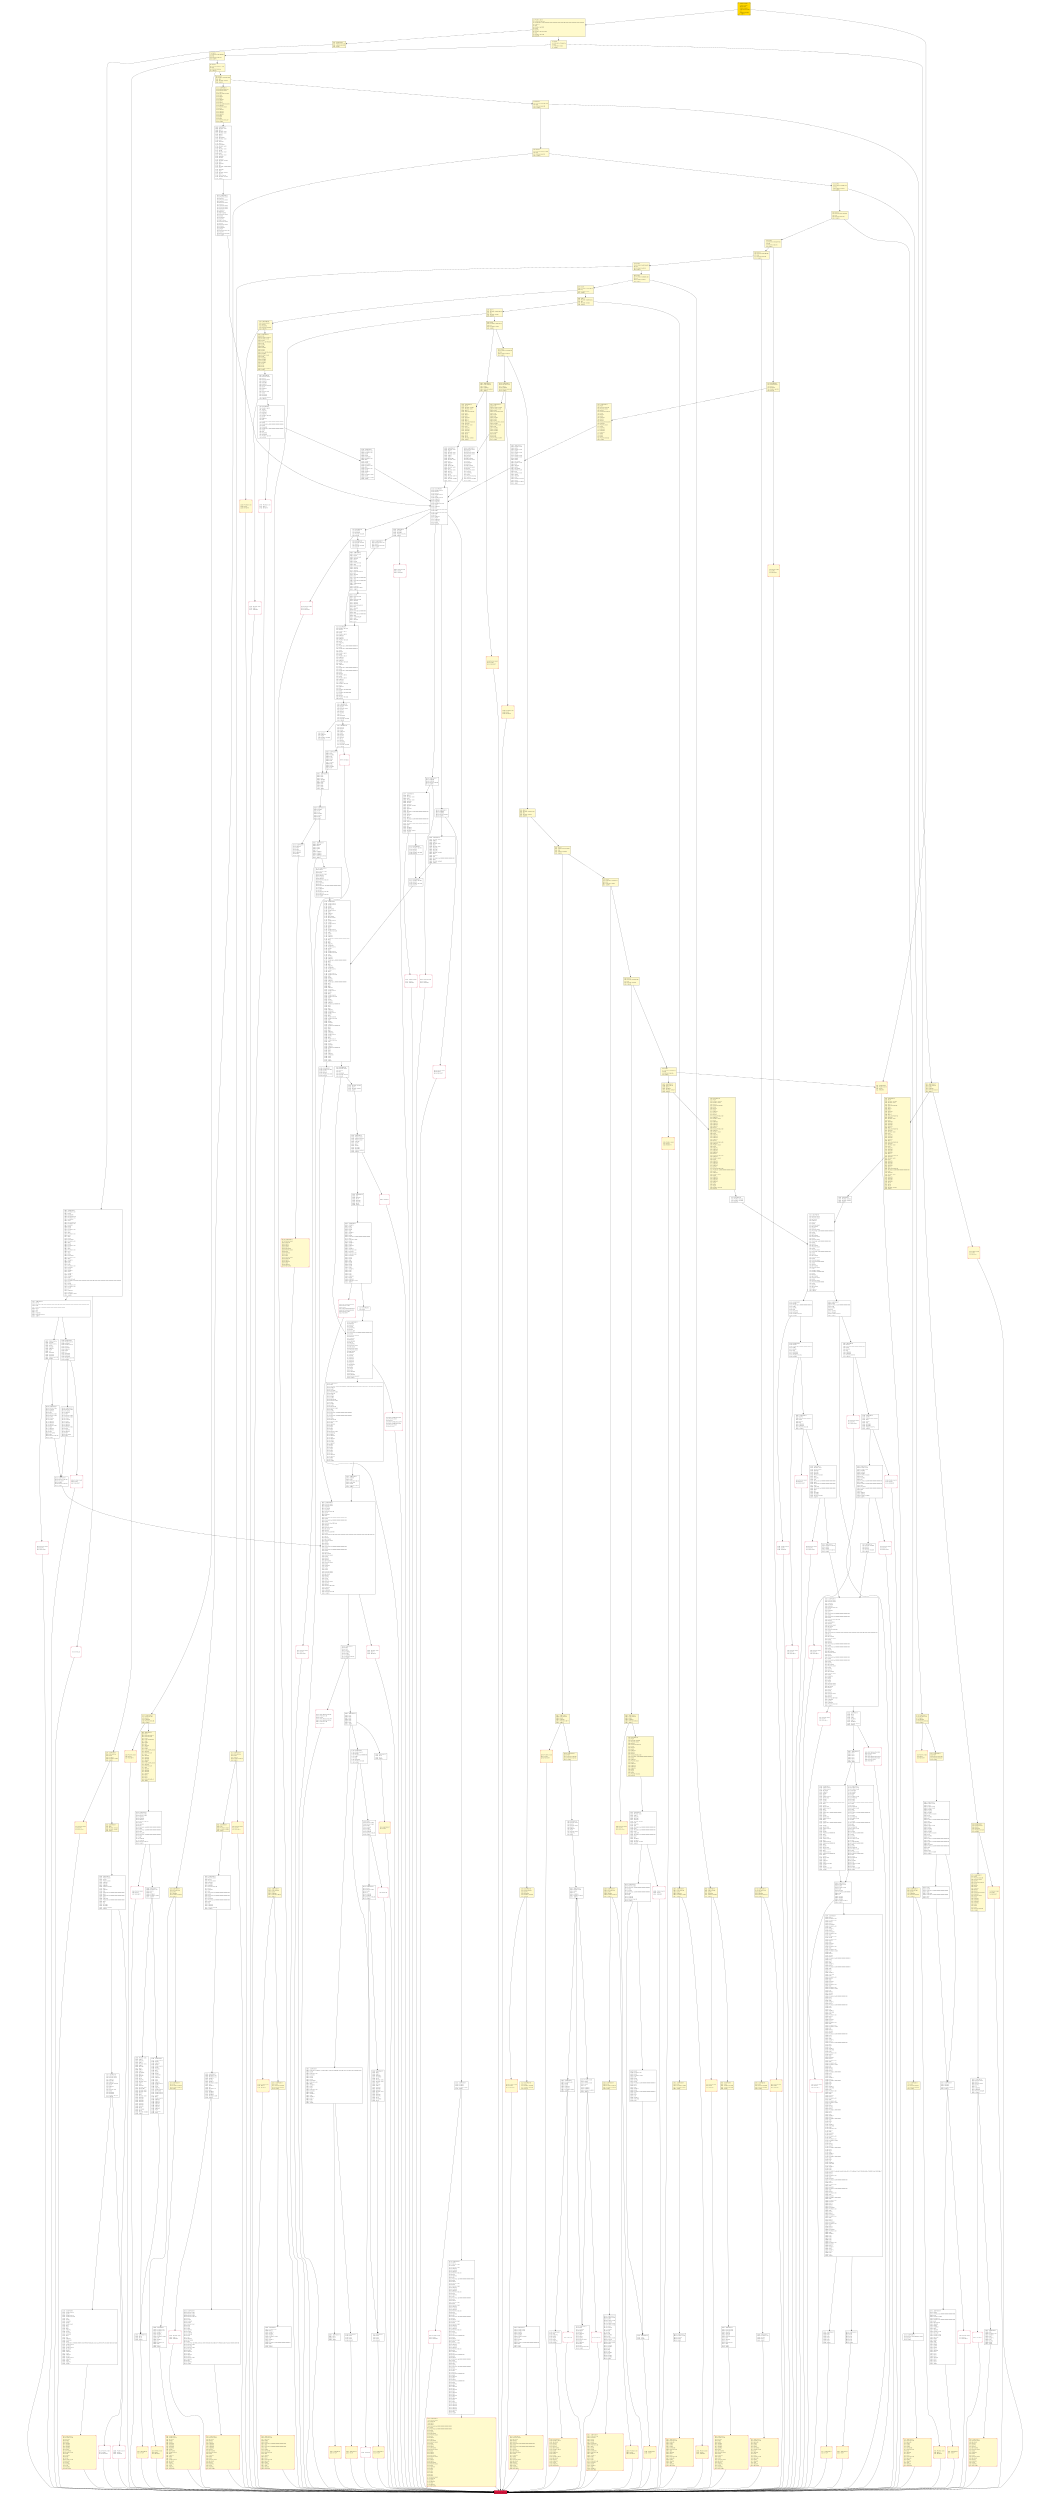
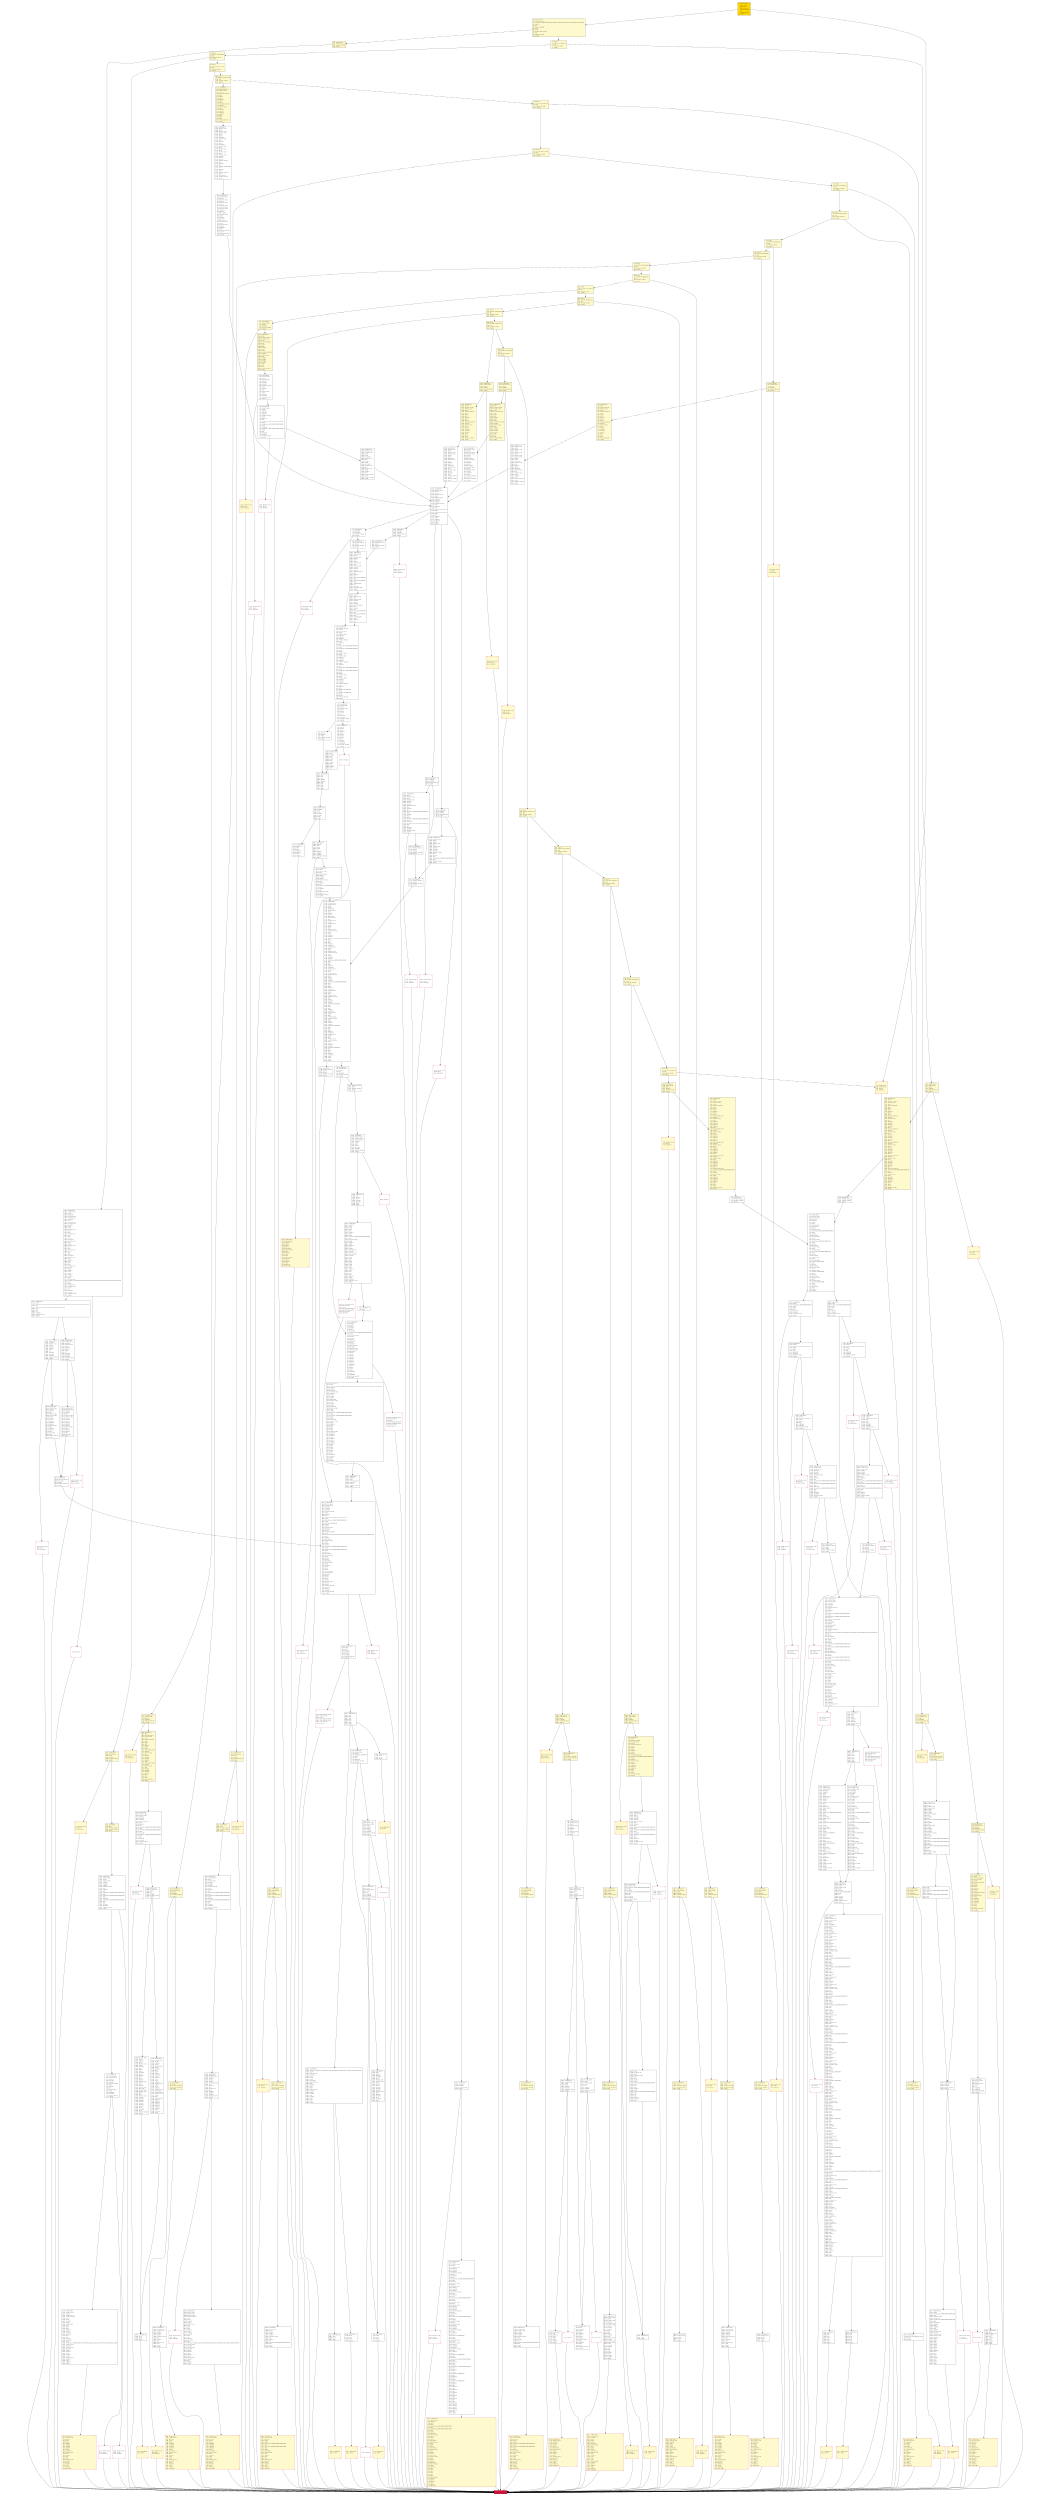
(512, 2086) -> none
